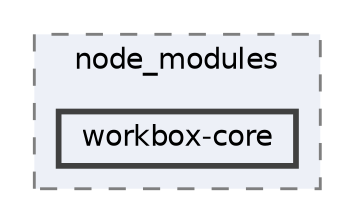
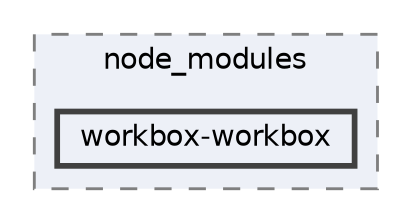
(177, 139) -> (206, 139)
